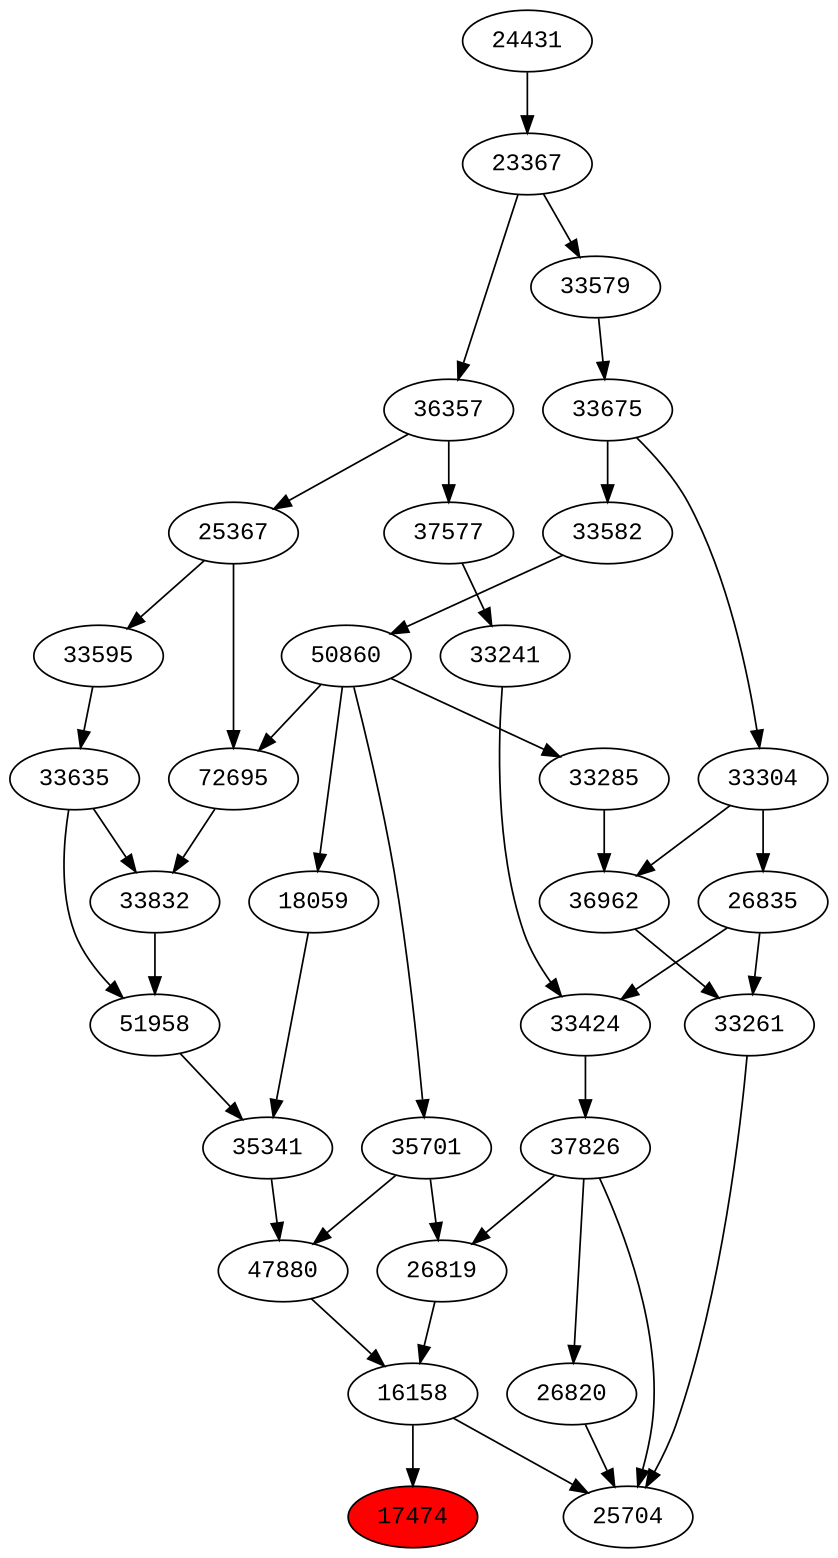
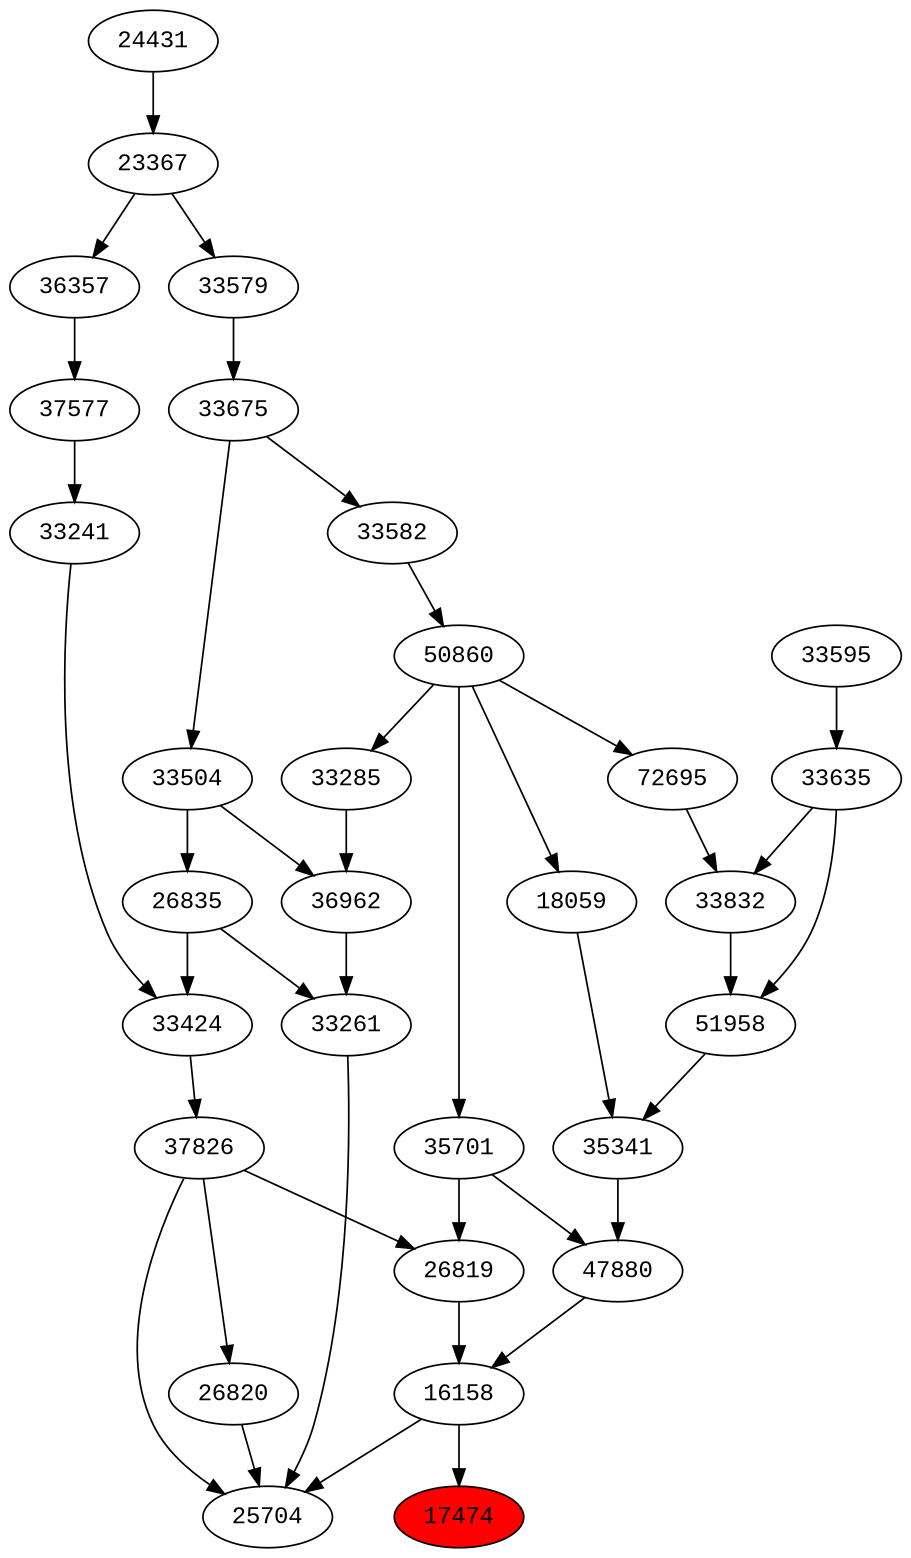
(234, 533) -> none
(763, 779) -> (187, 779)
